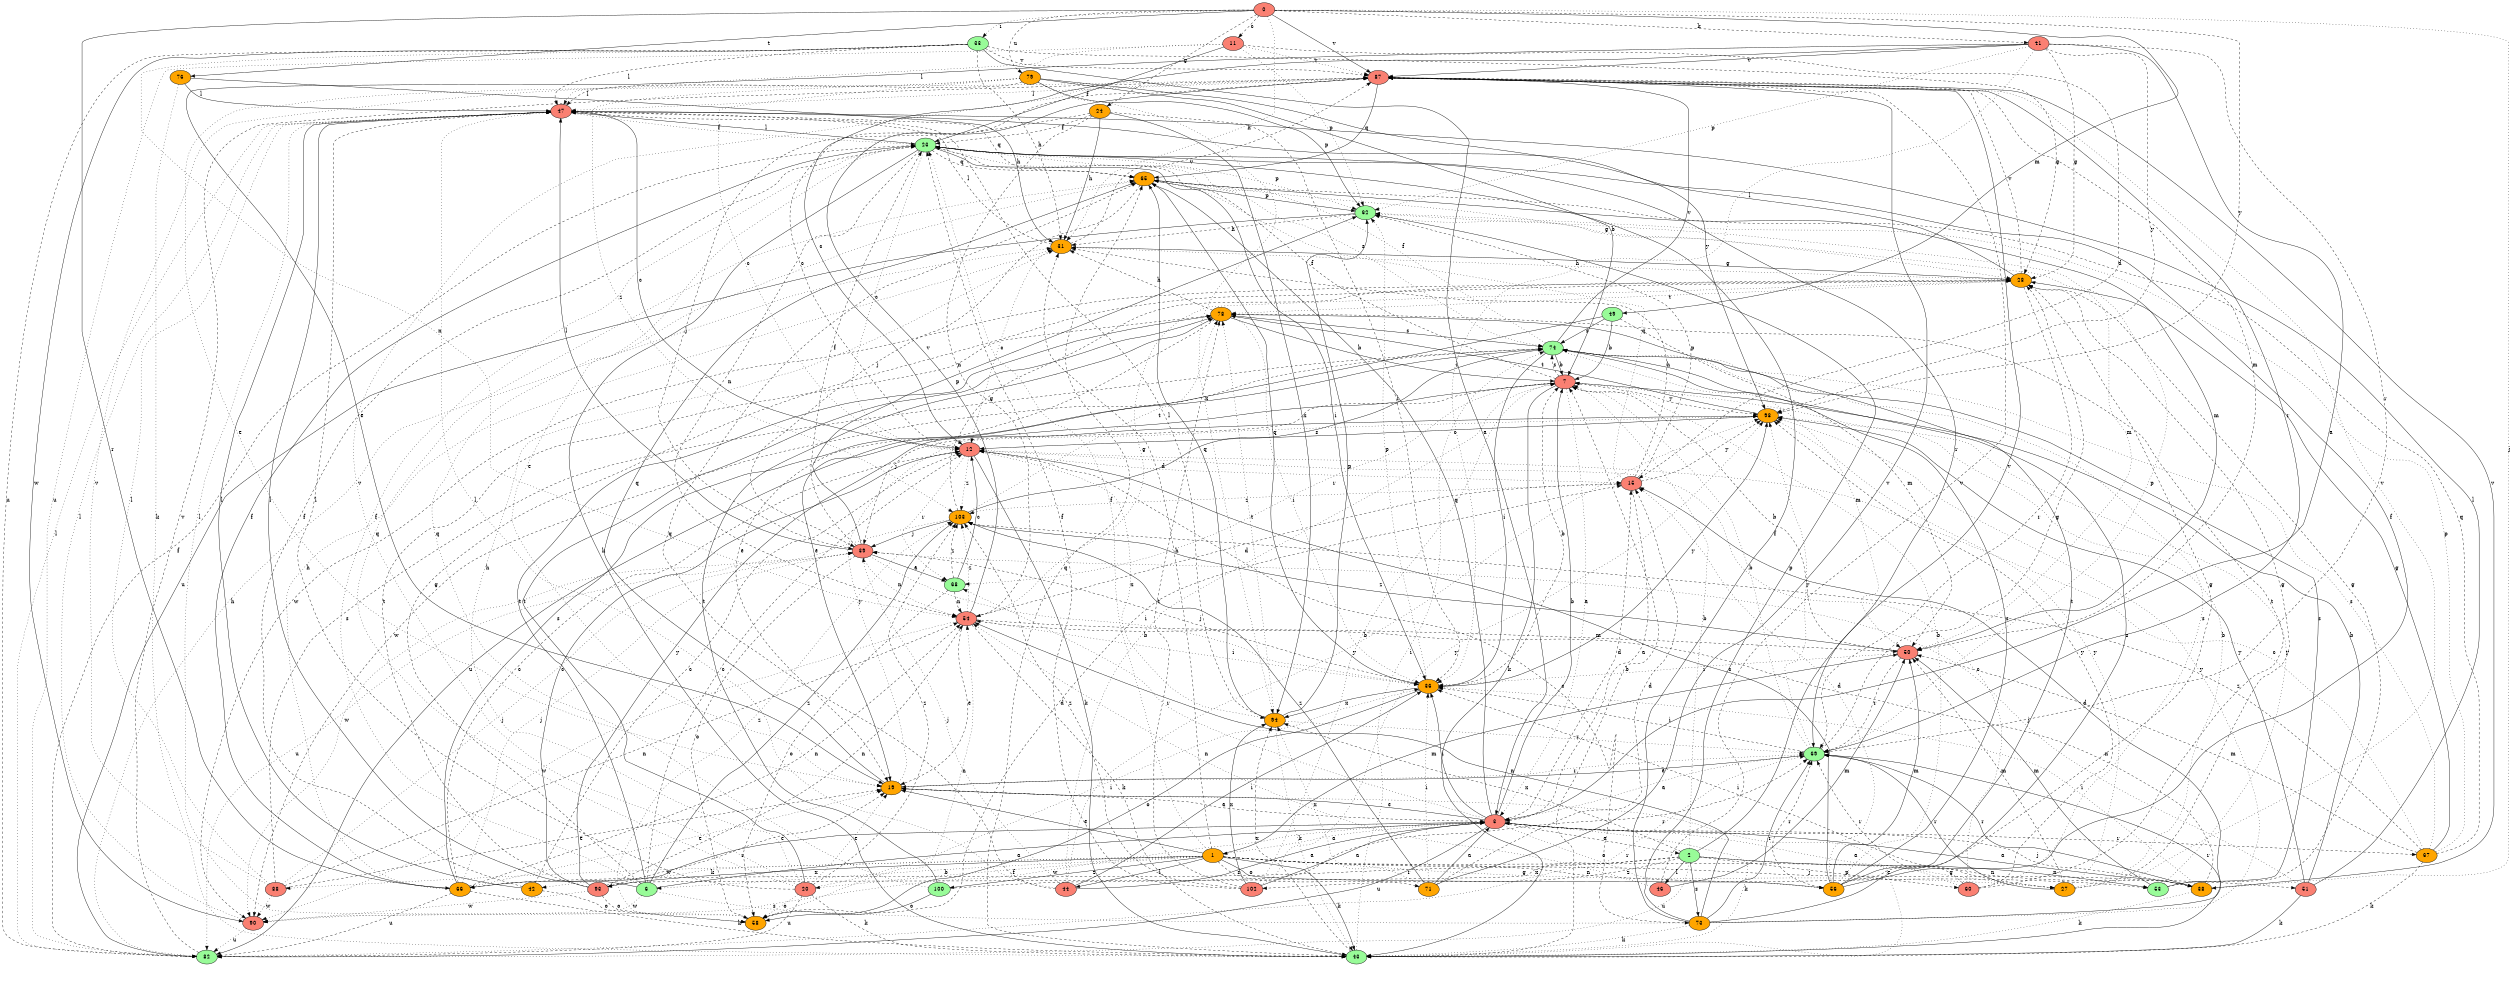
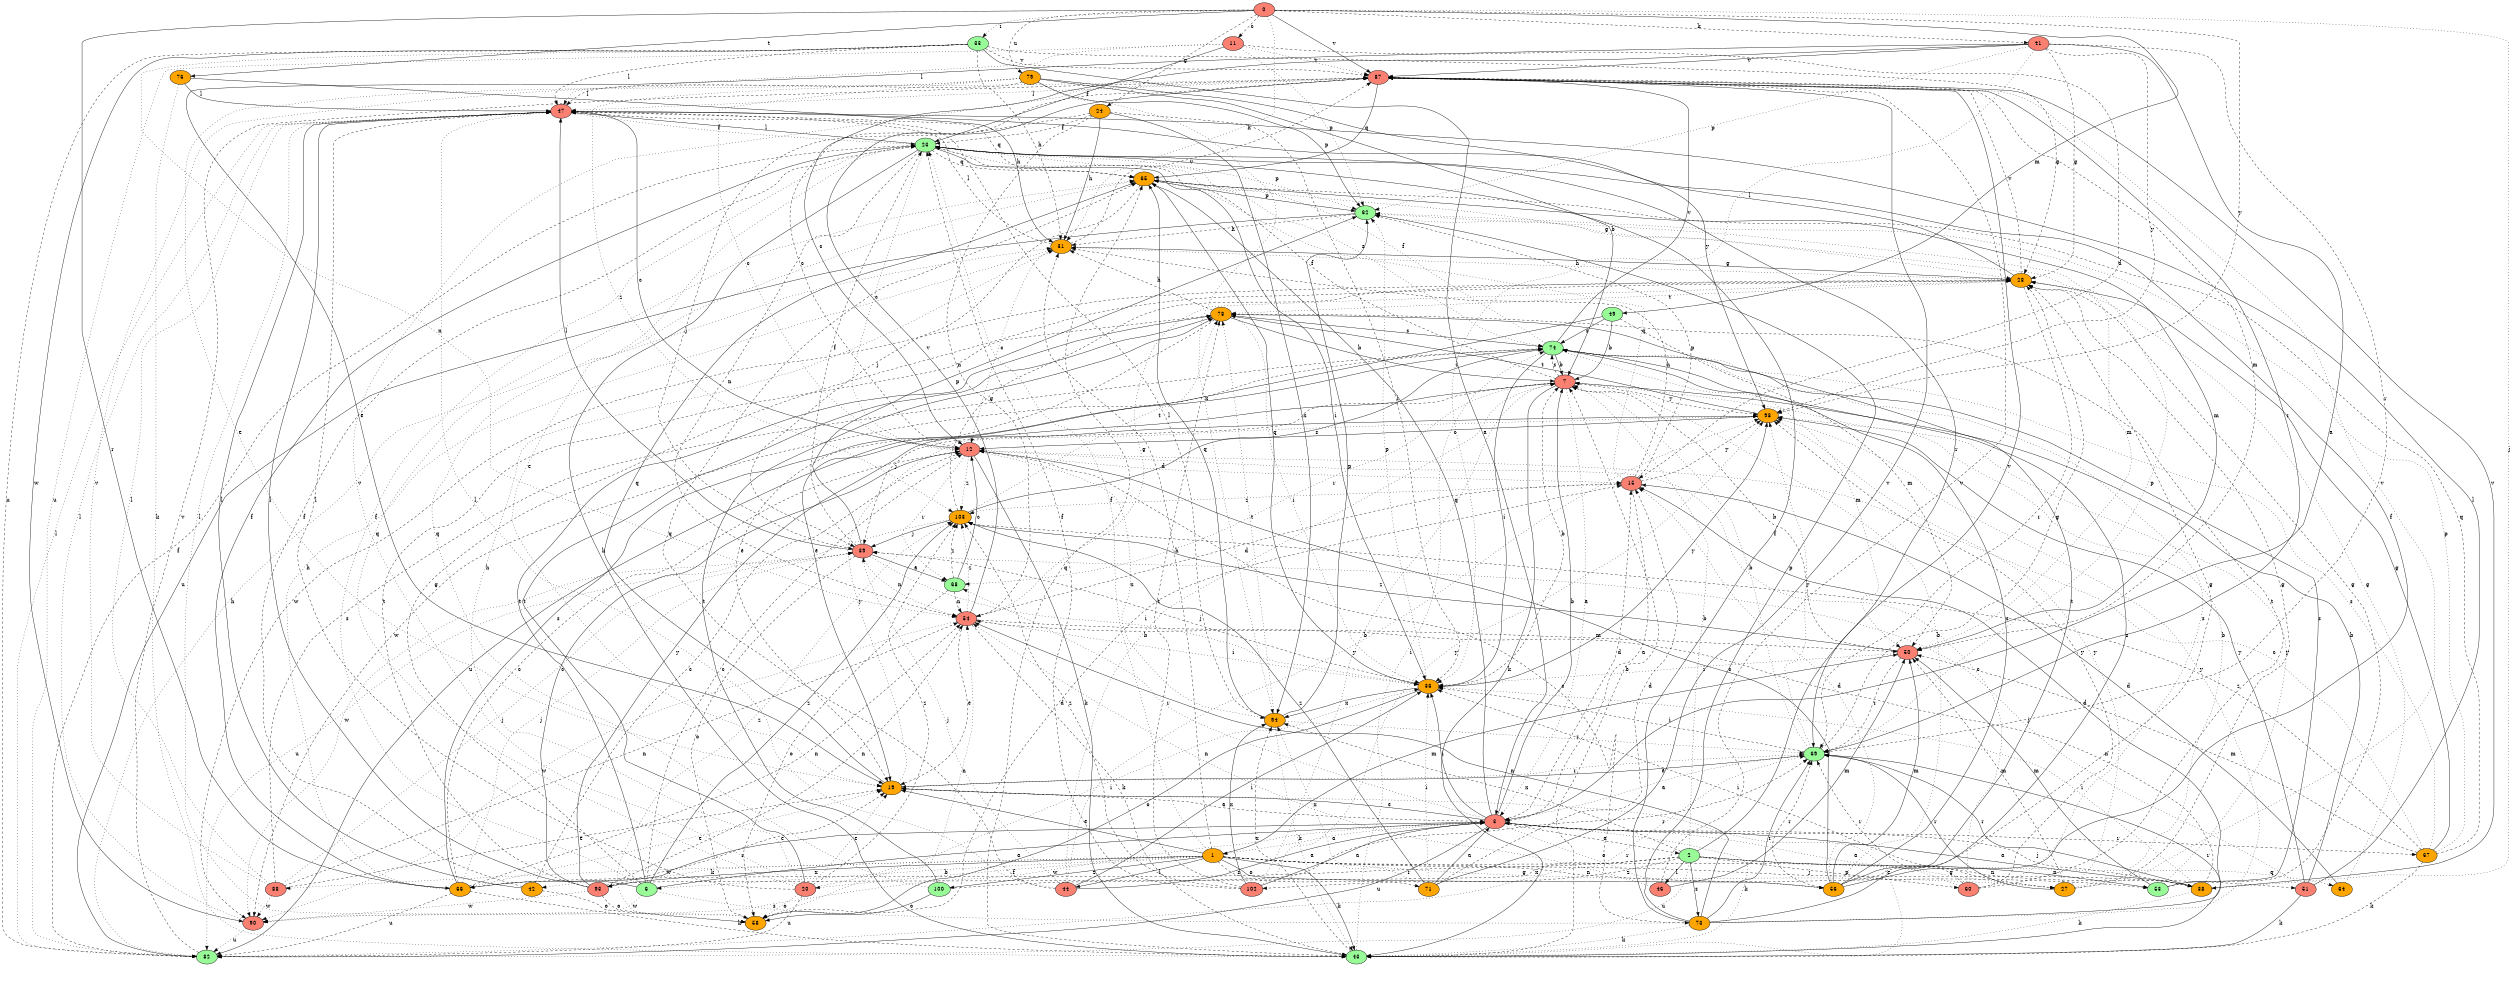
none -> (2342, 889)
(961, 950) -> none
